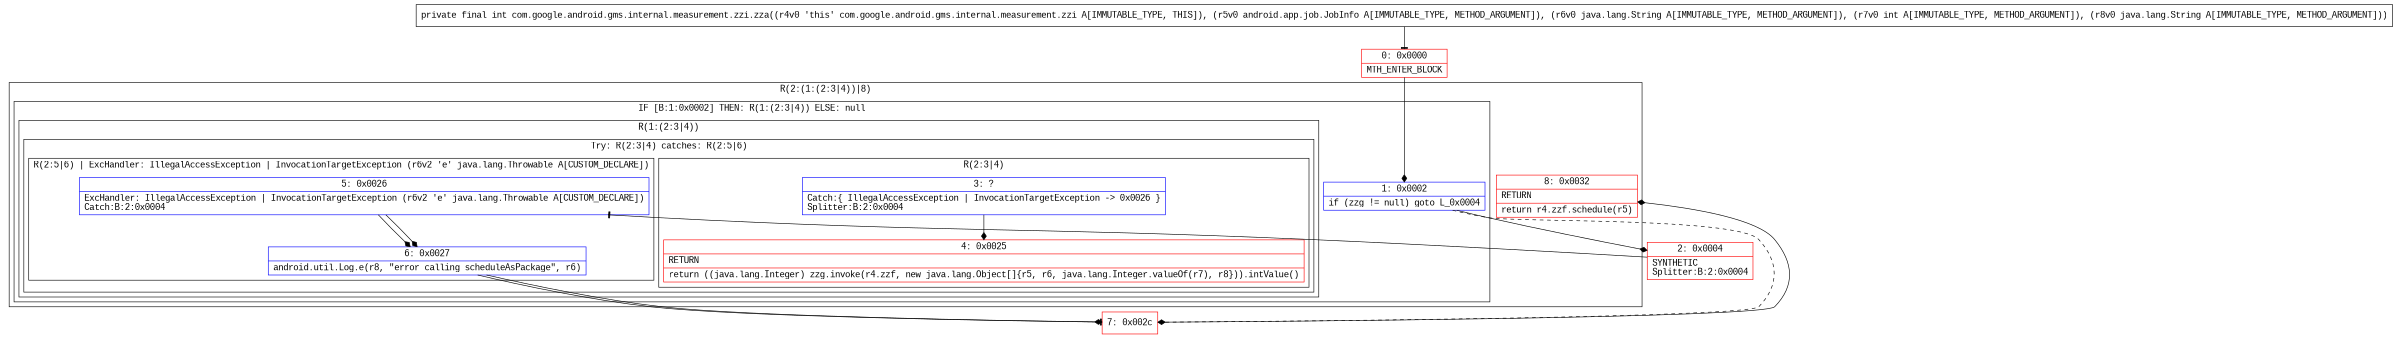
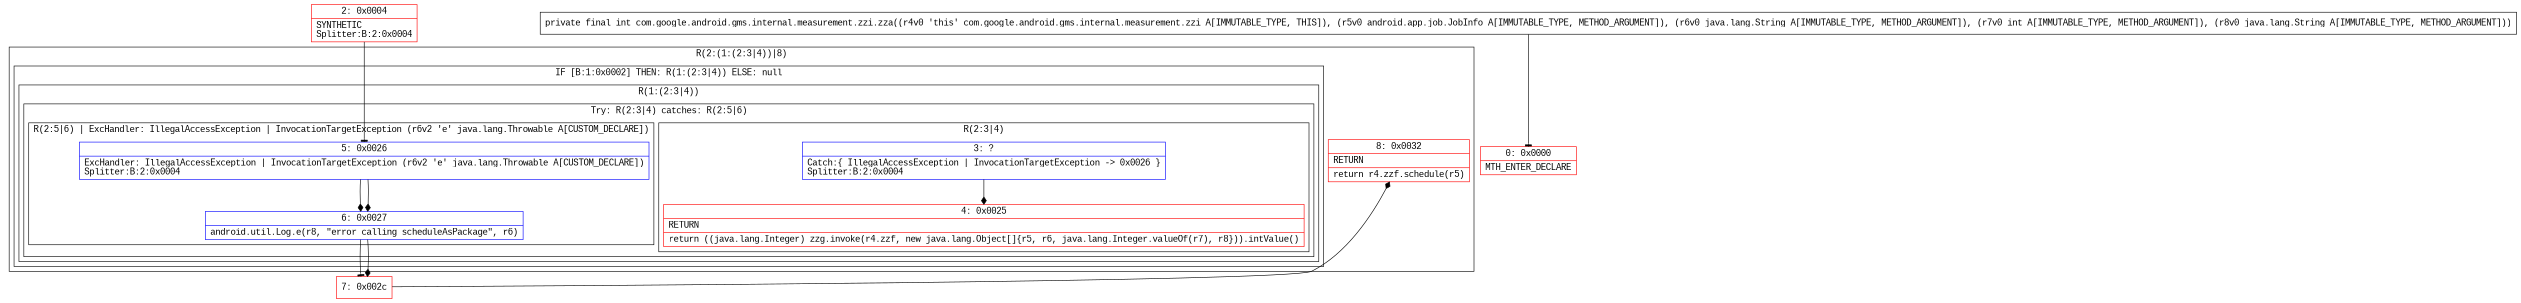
(1404, 70) -> (1528, 167)
(1404, 196) -> none
(125, 207) -> (132, 172)
